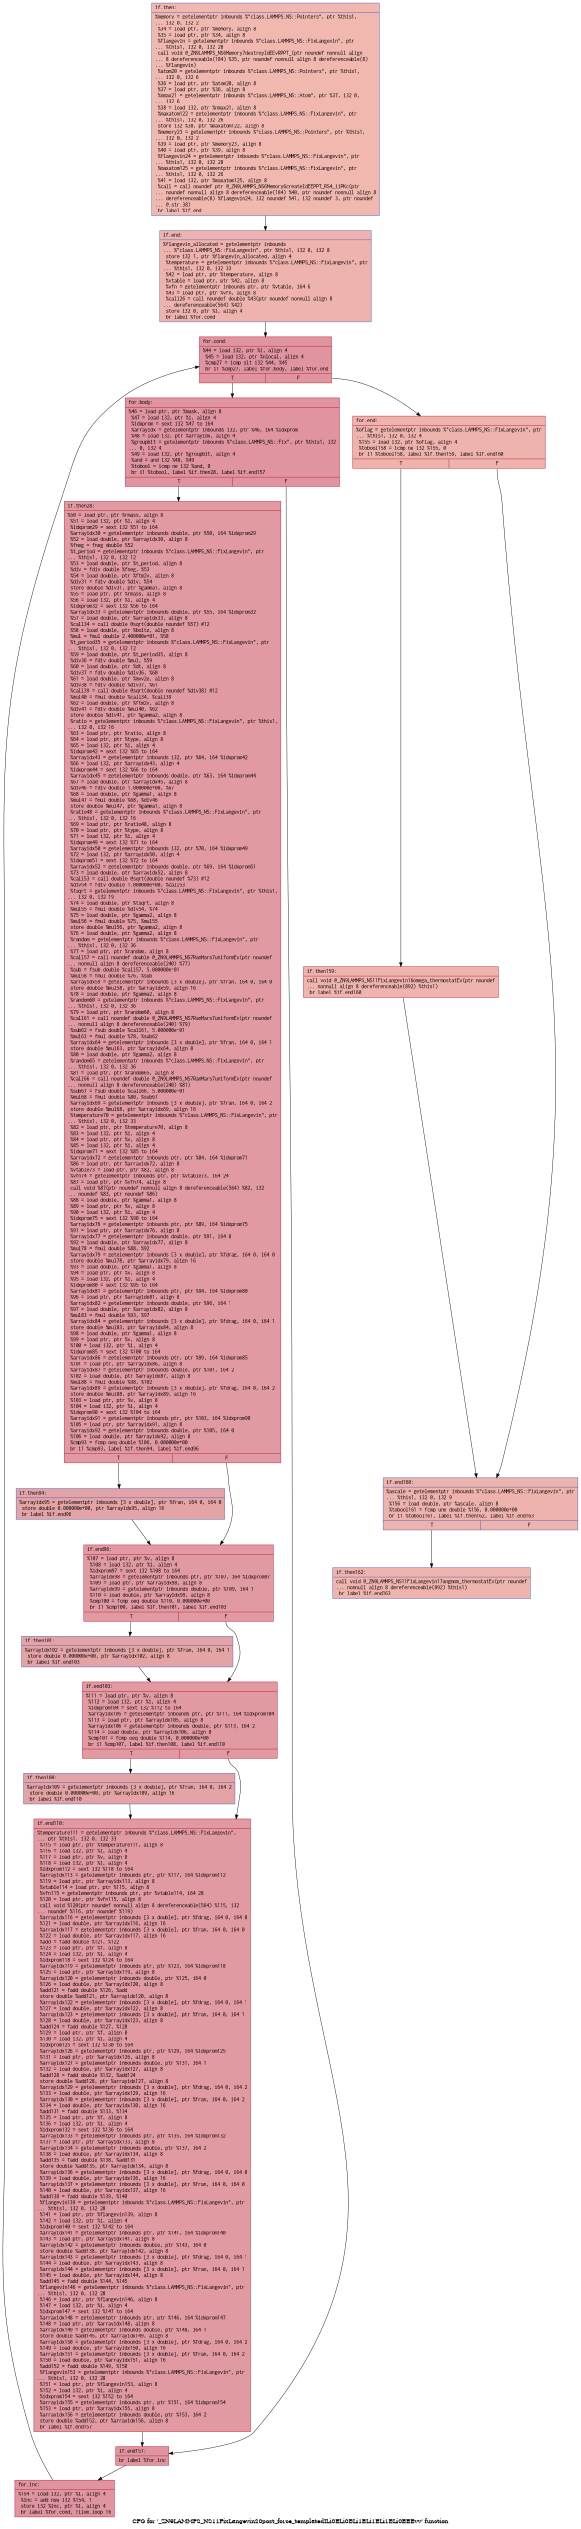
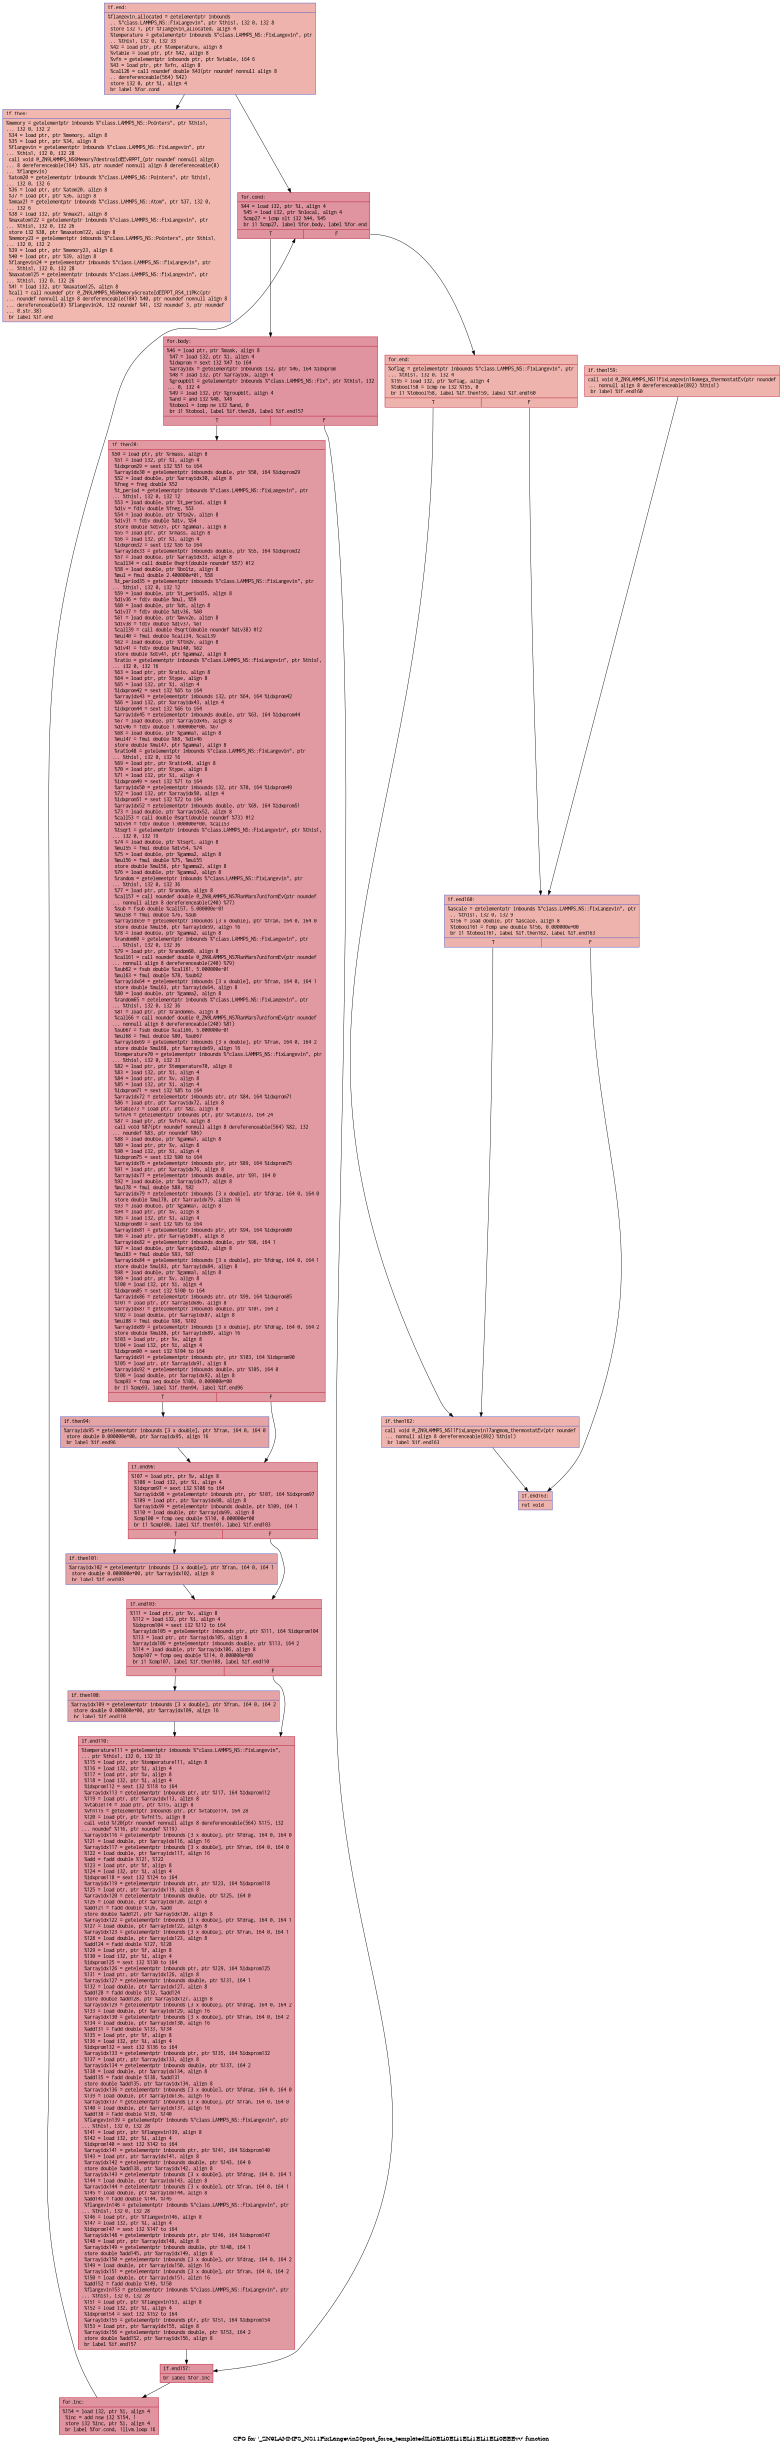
(265, 221) -> (181, 100)
(401, 716) -> (363, 917)
none -> (535, 1501)
